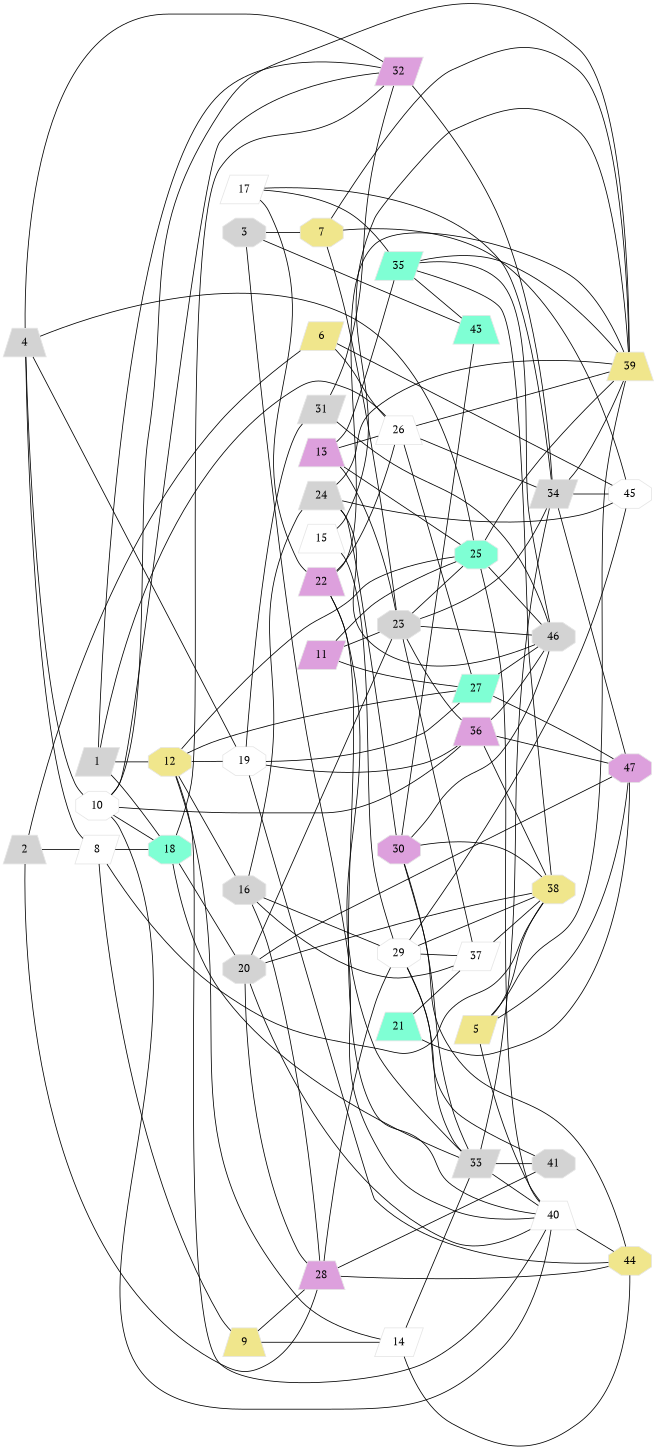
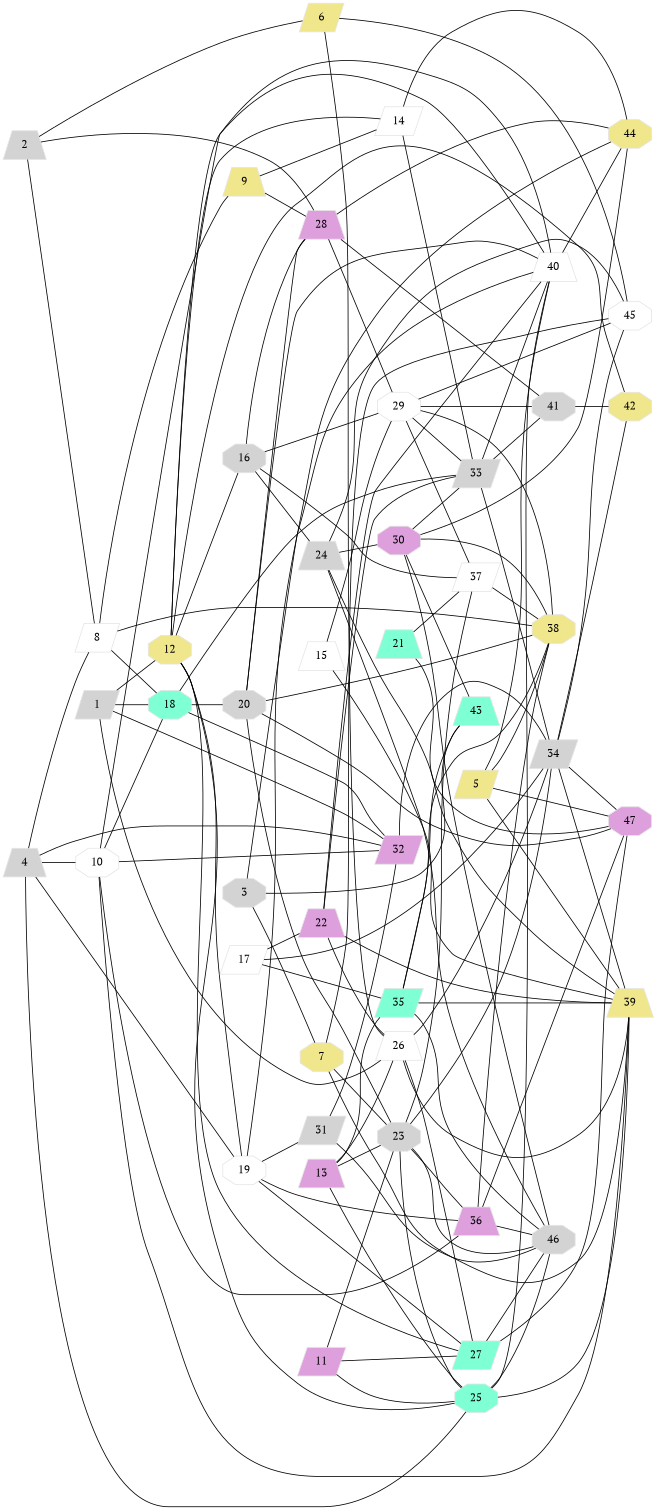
none -> (630, 407)
